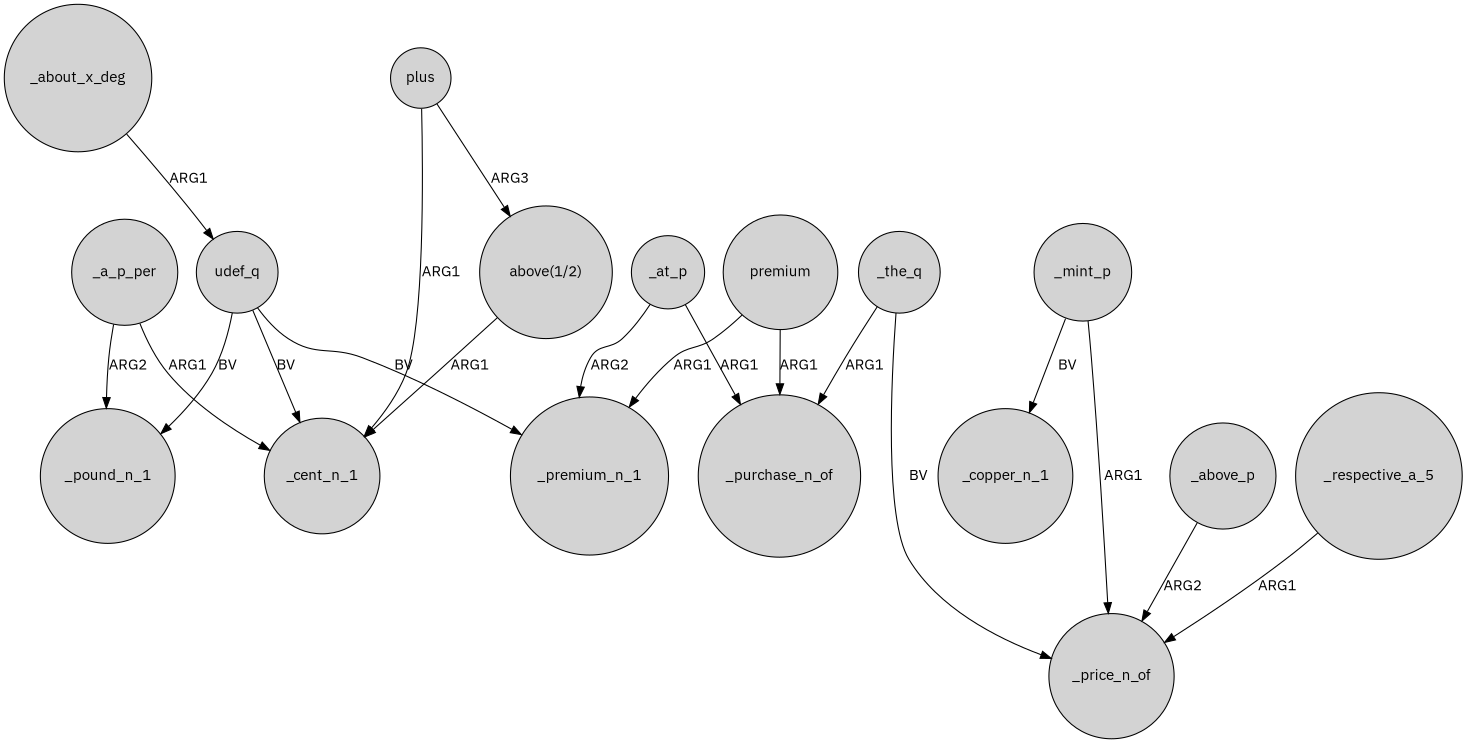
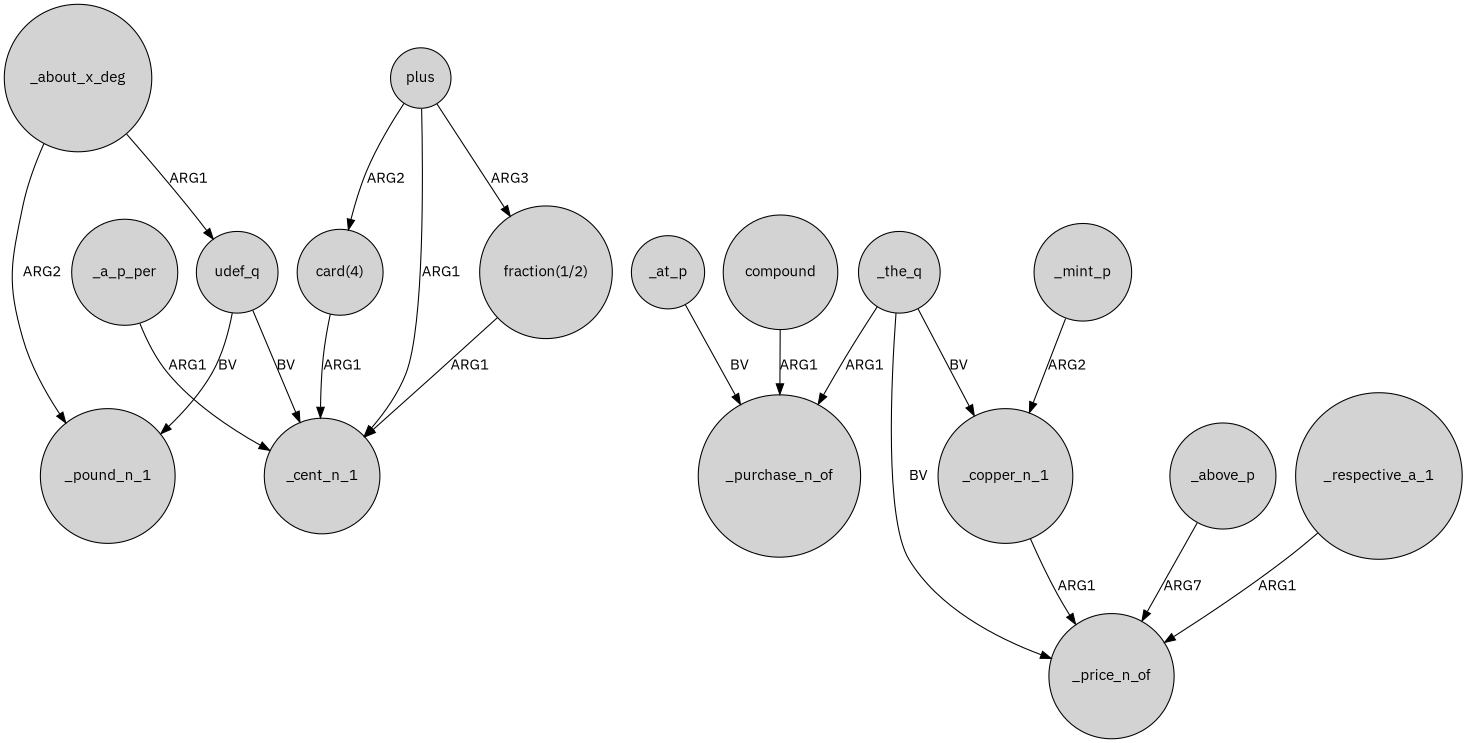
none -> (340, 272)
(546, 272) -> (546, 272)
(780, 272) -> (780, 272)
none -> (944, 358)
(109, 361) -> (12, 281)
(740, 366) -> (740, 366)
(1067, 366) -> (1067, 366)
(1099, 462) -> (1049, 578)
(589, 476) -> none
(1379, 476) -> (1379, 476)
(1183, 586) -> (1183, 586)
